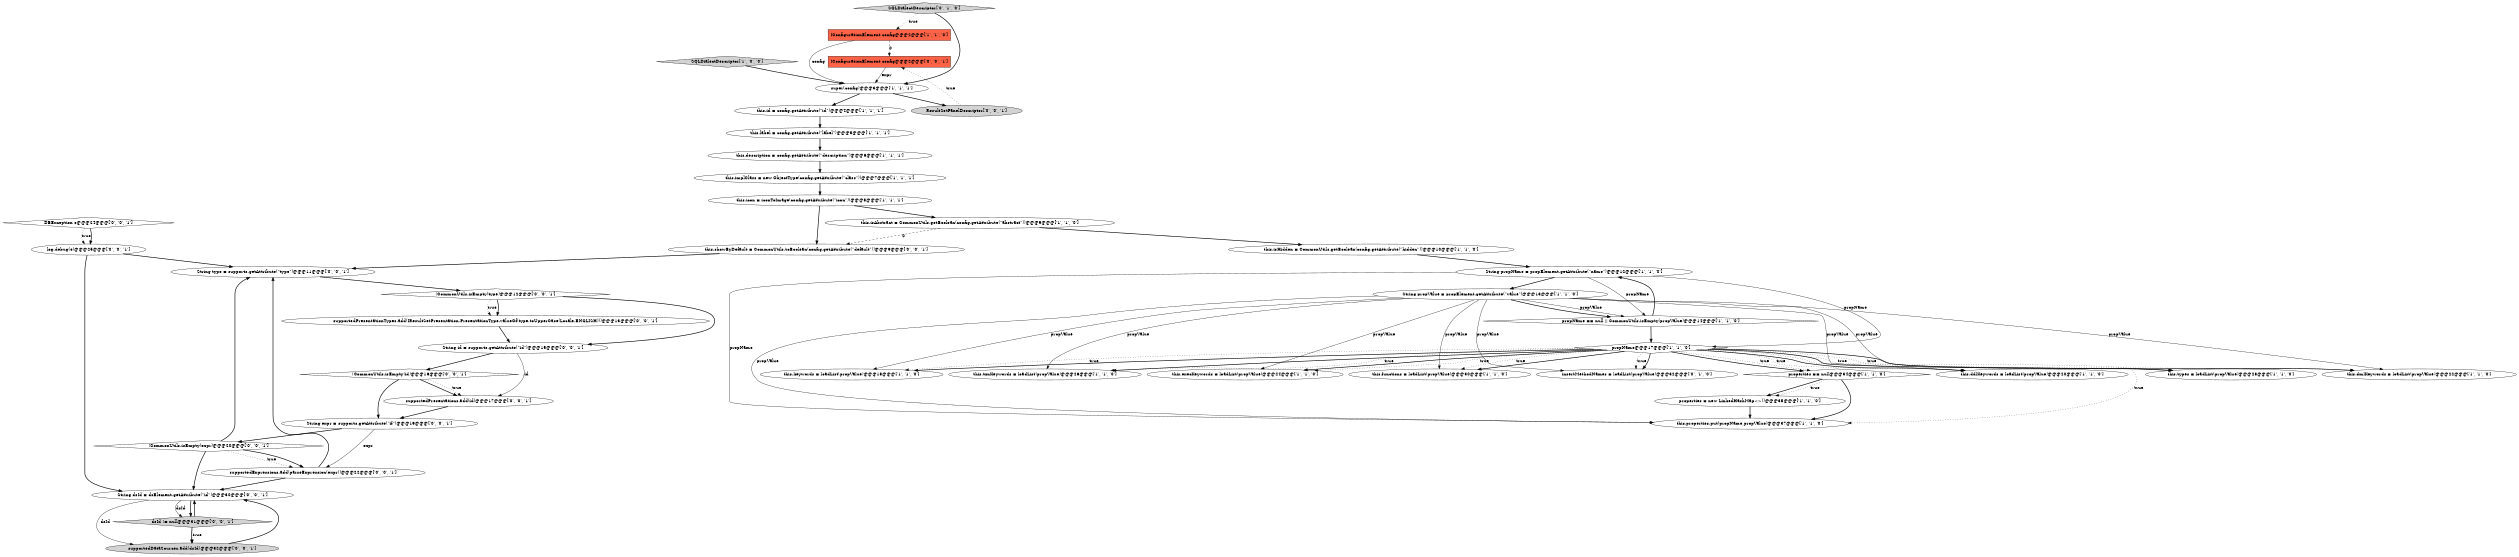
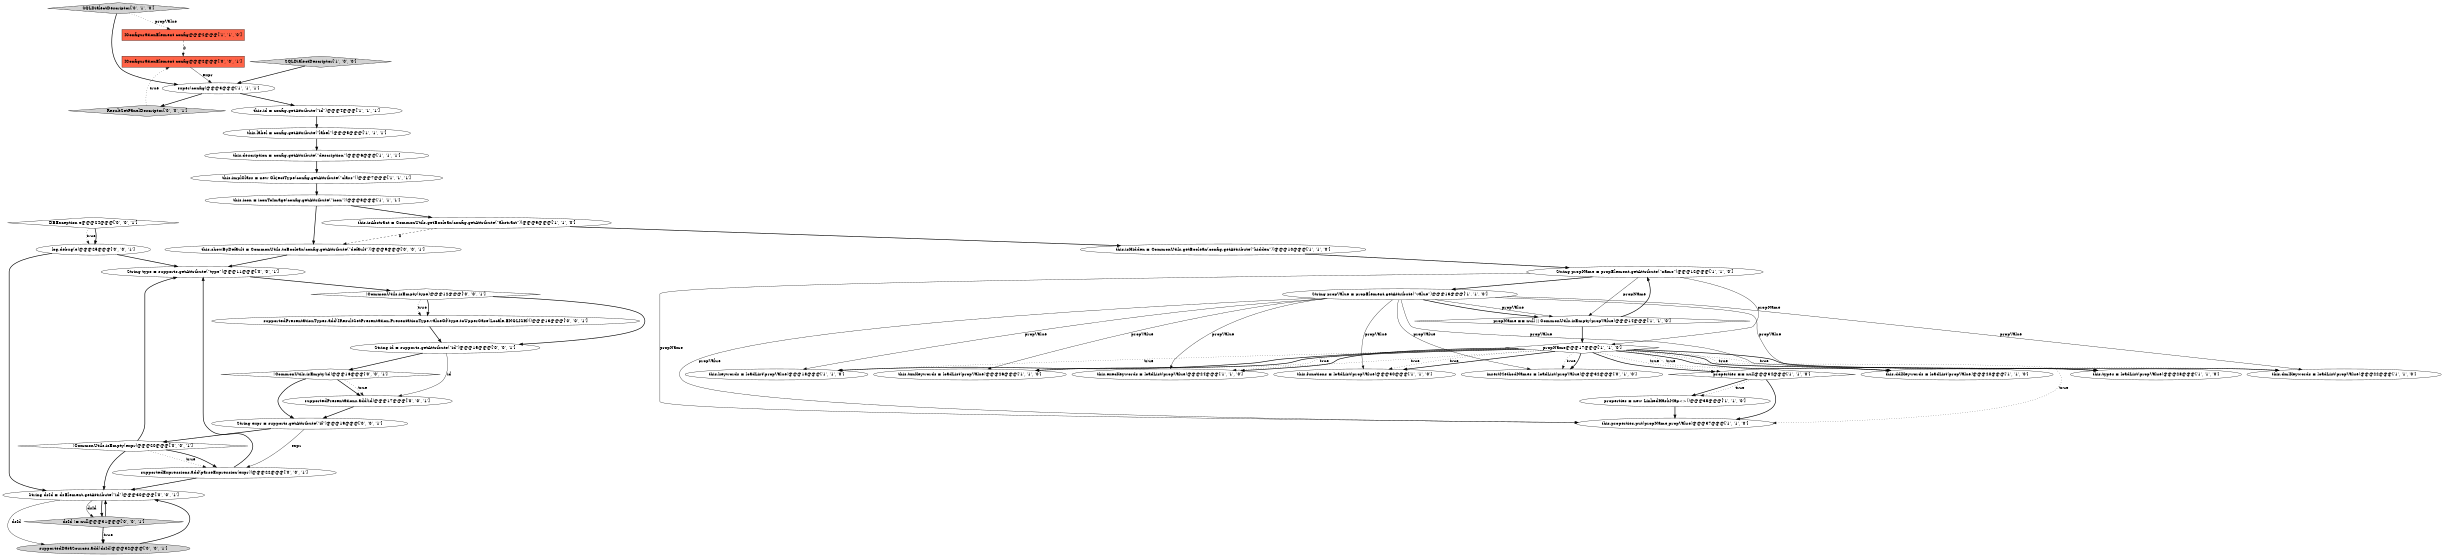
(913, 22) -> (166, 22)
(812, 57) -> none
(967, 111) -> (147, 111)
